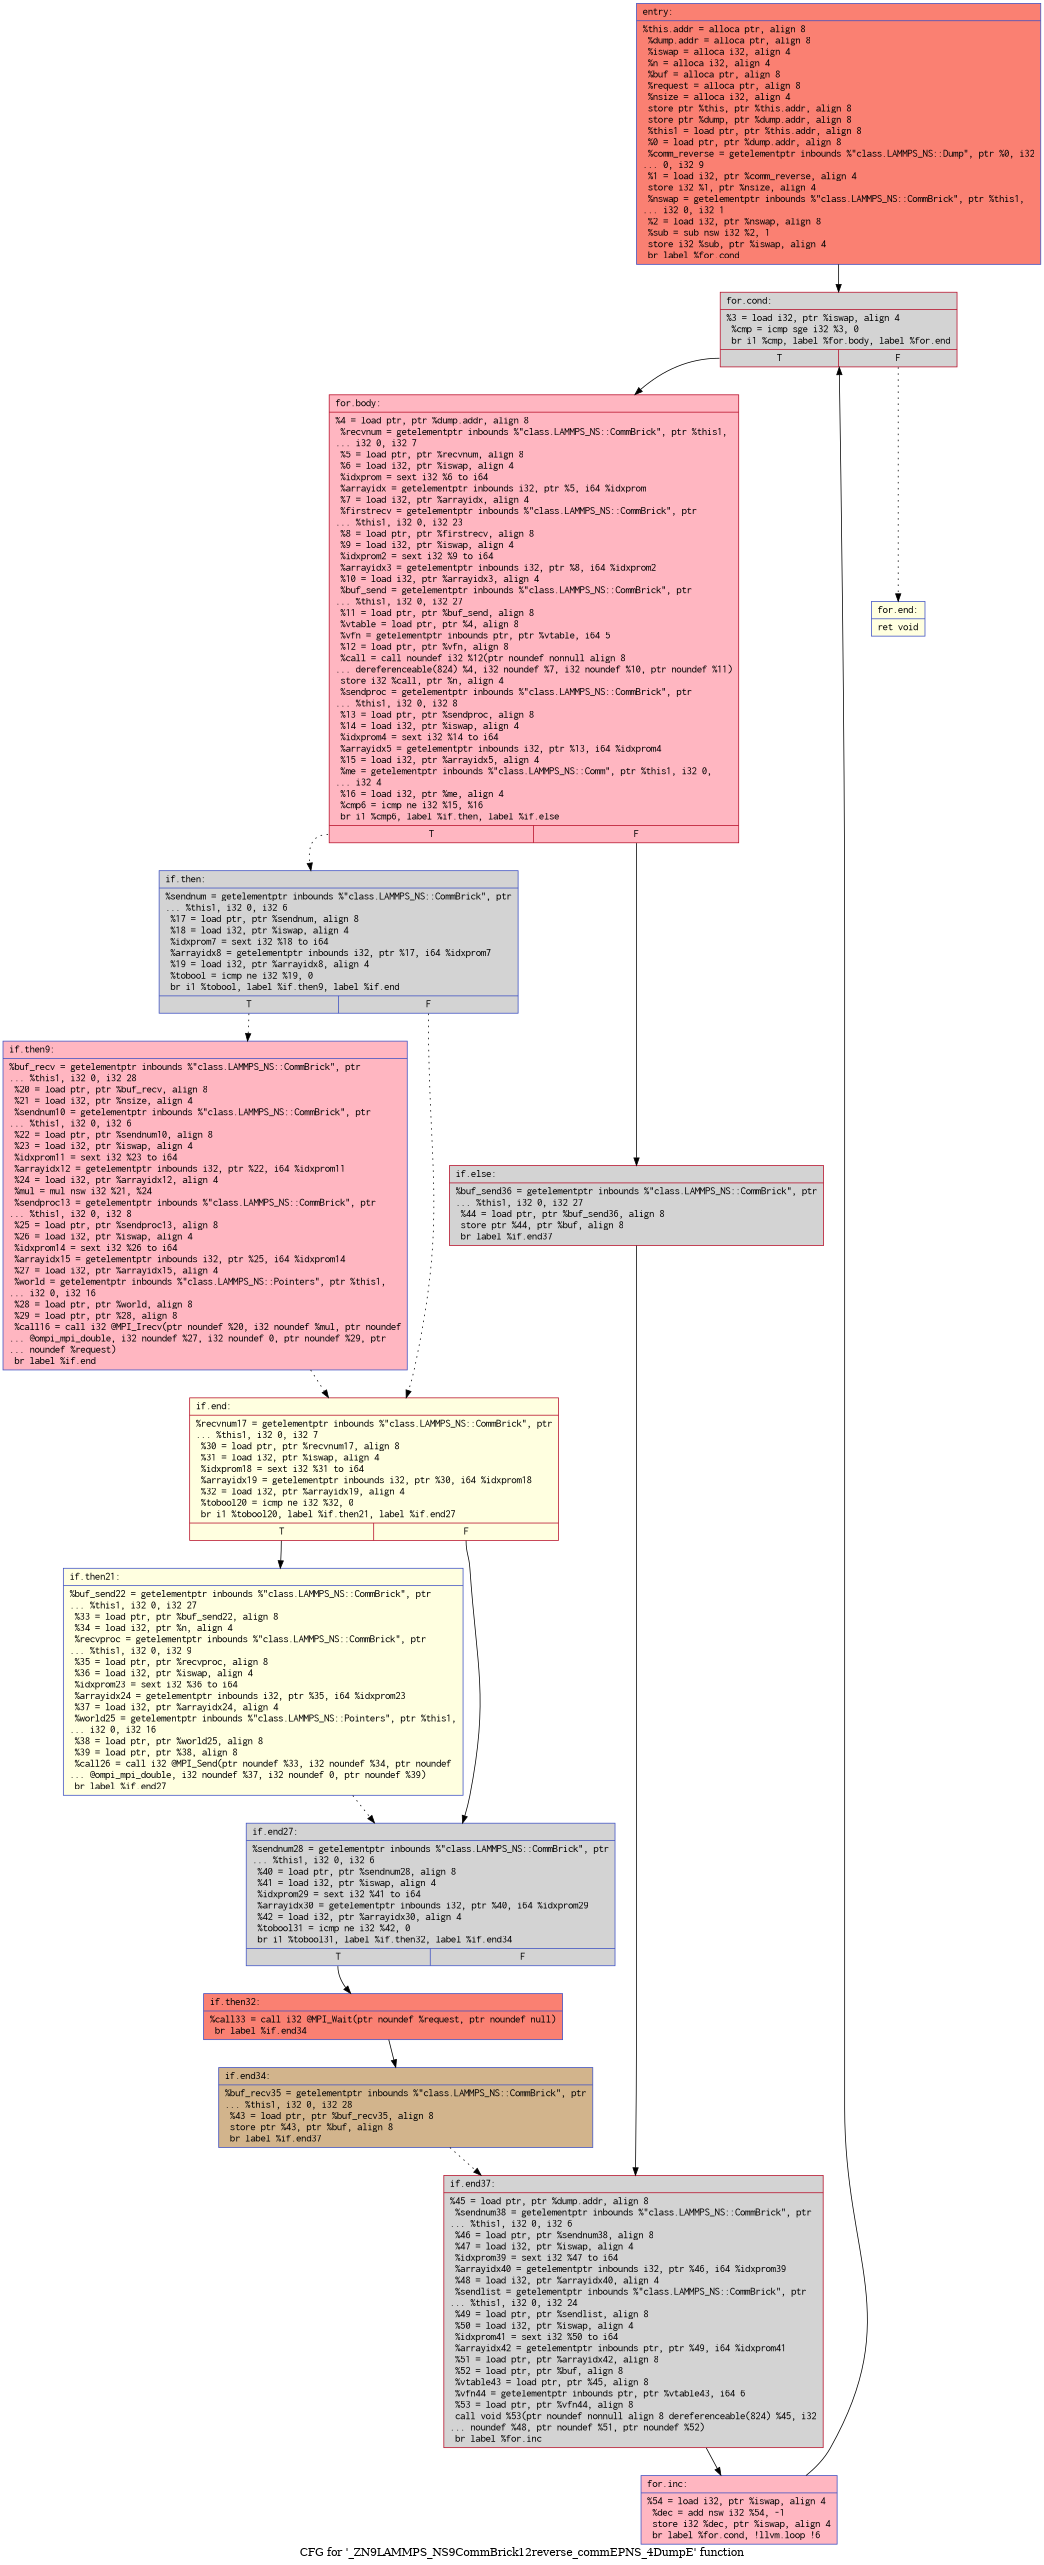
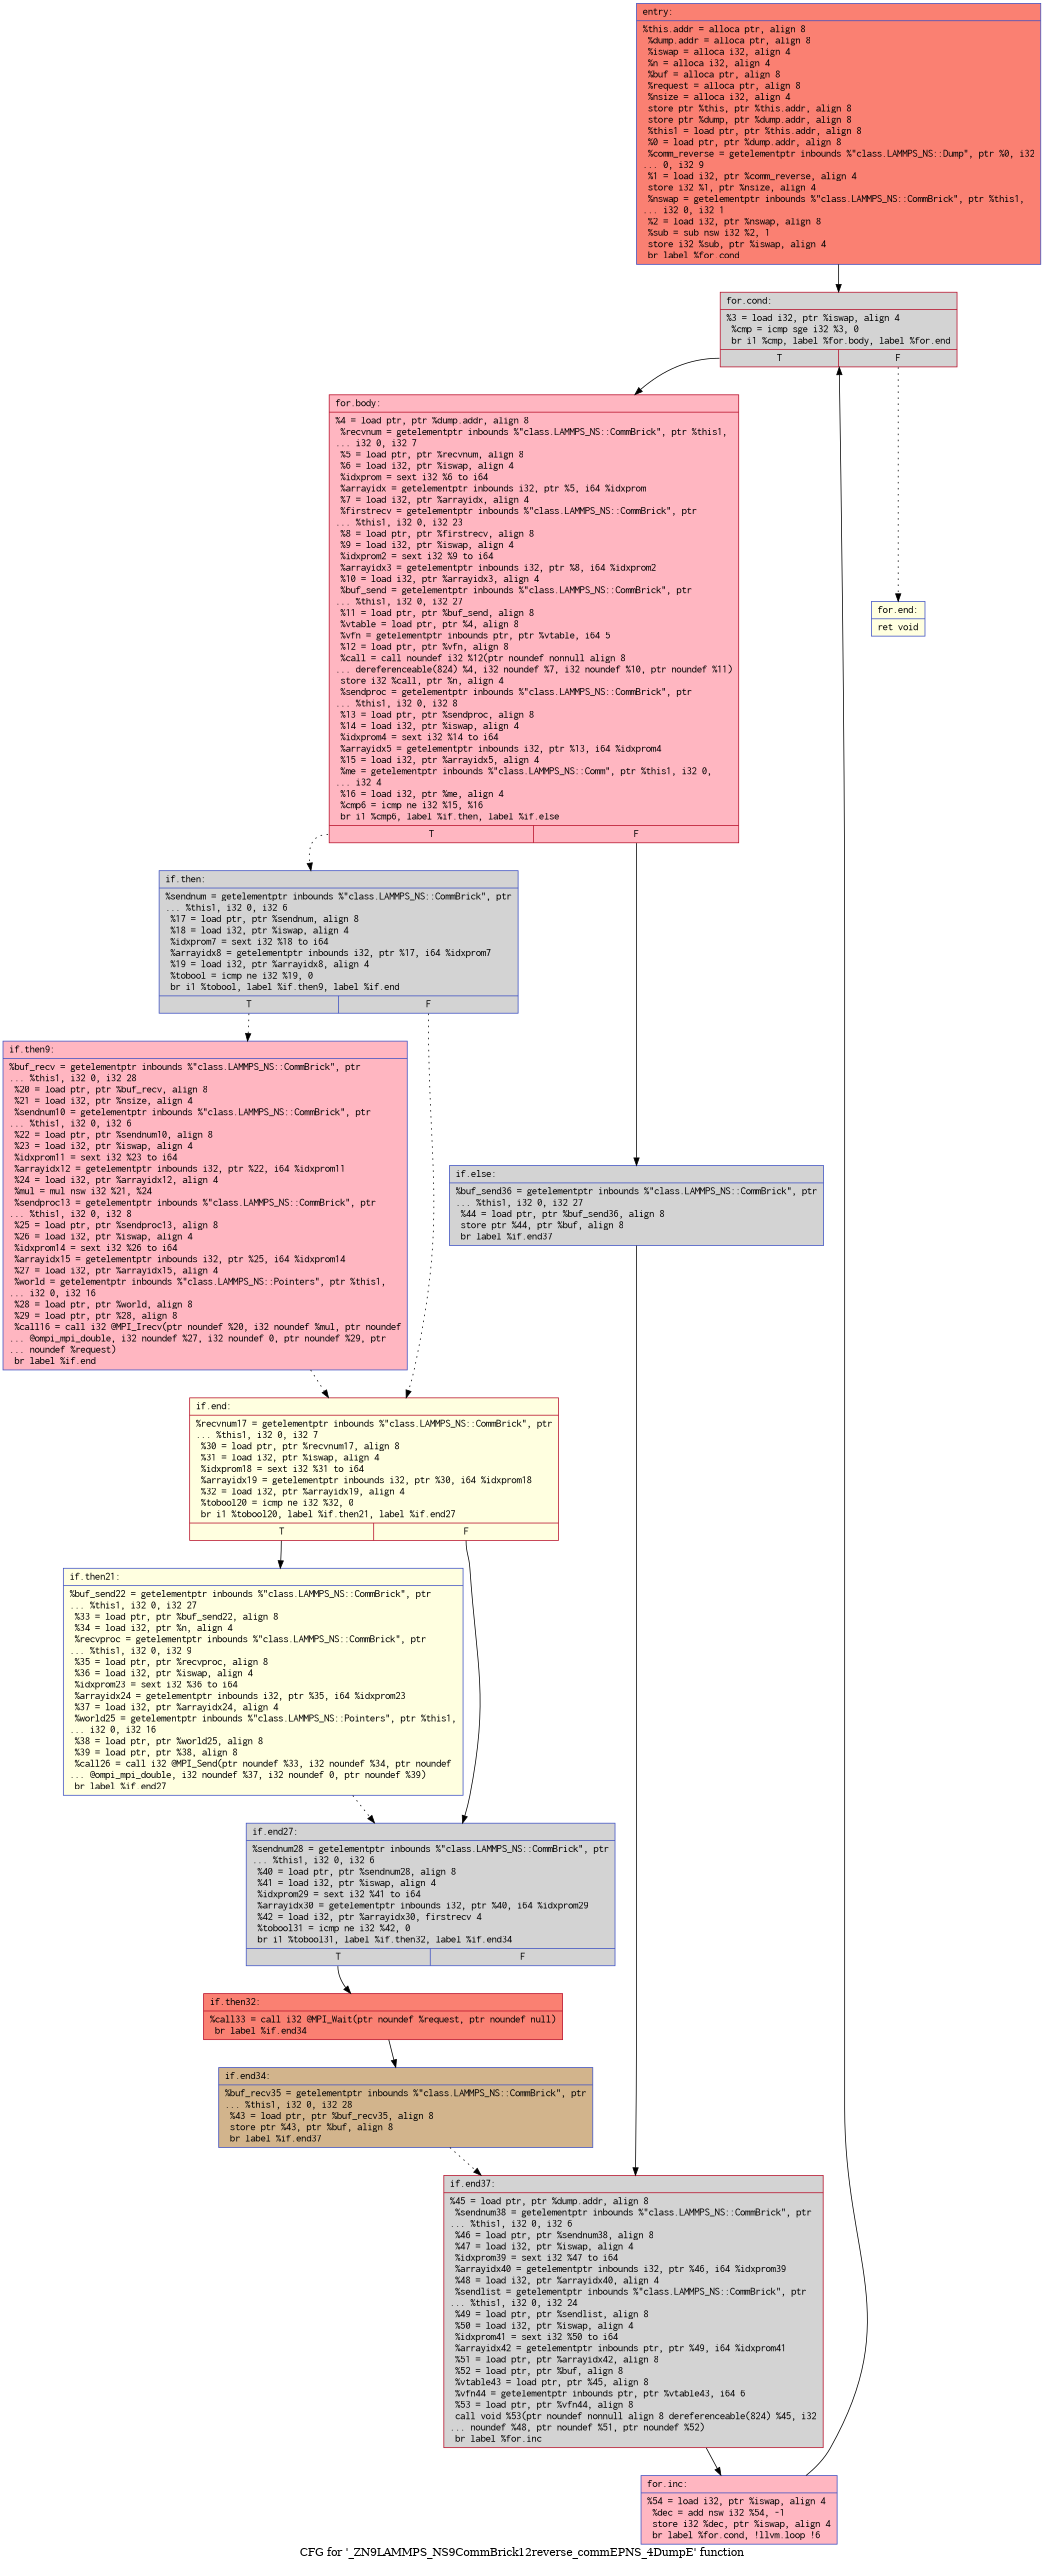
(637, 1206) -> (637, 1206)
(357, 1917) -> (367, 1917)
(383, 2017) -> (383, 2017)
